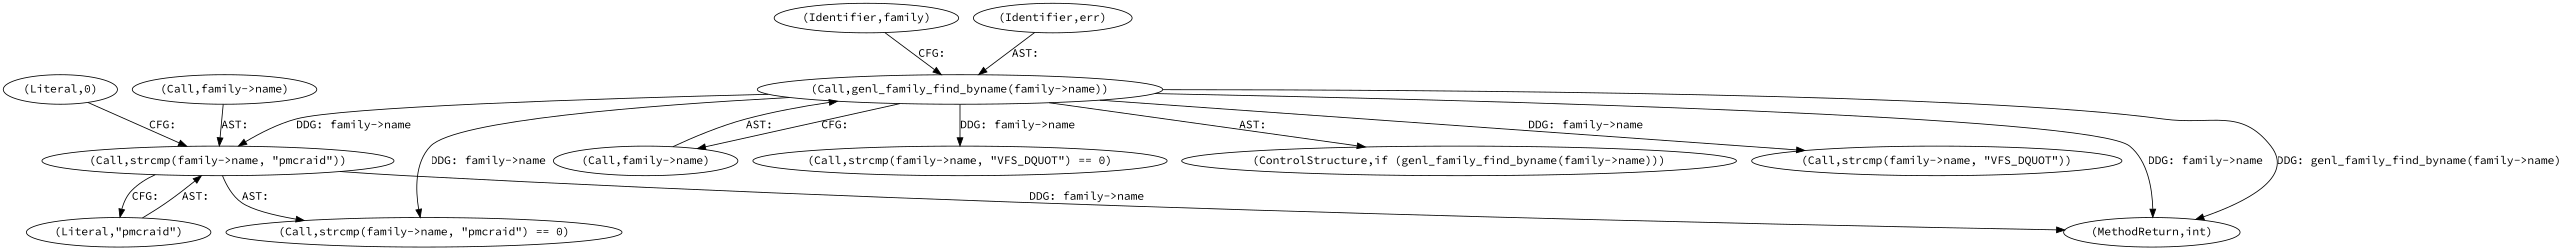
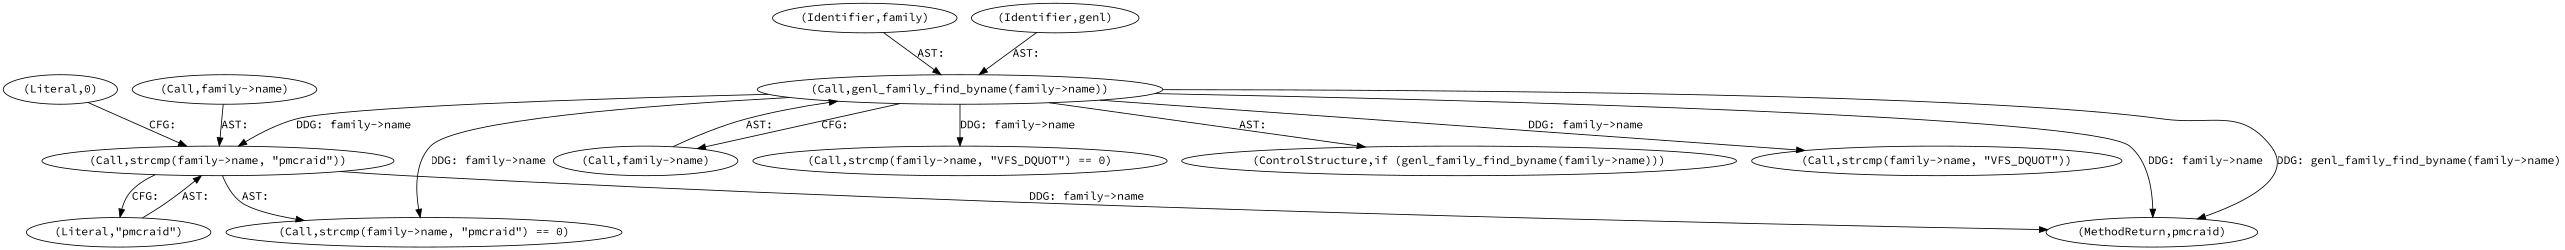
(1053, 18) -> (1055, 18)
(935, 54) -> (935, 54)
(2152, 232) -> (2152, 232)
